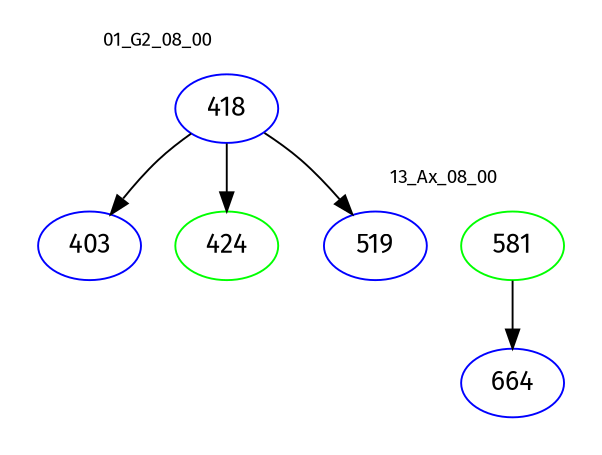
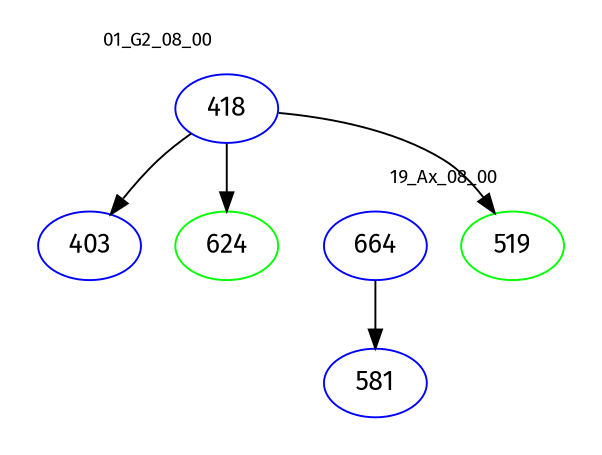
(444, 178) -> (444, 178)
(227, 246) -> (227, 246)
(375, 246) -> (513, 246)
(513, 246) -> (375, 383)
(513, 305) -> (375, 305)
